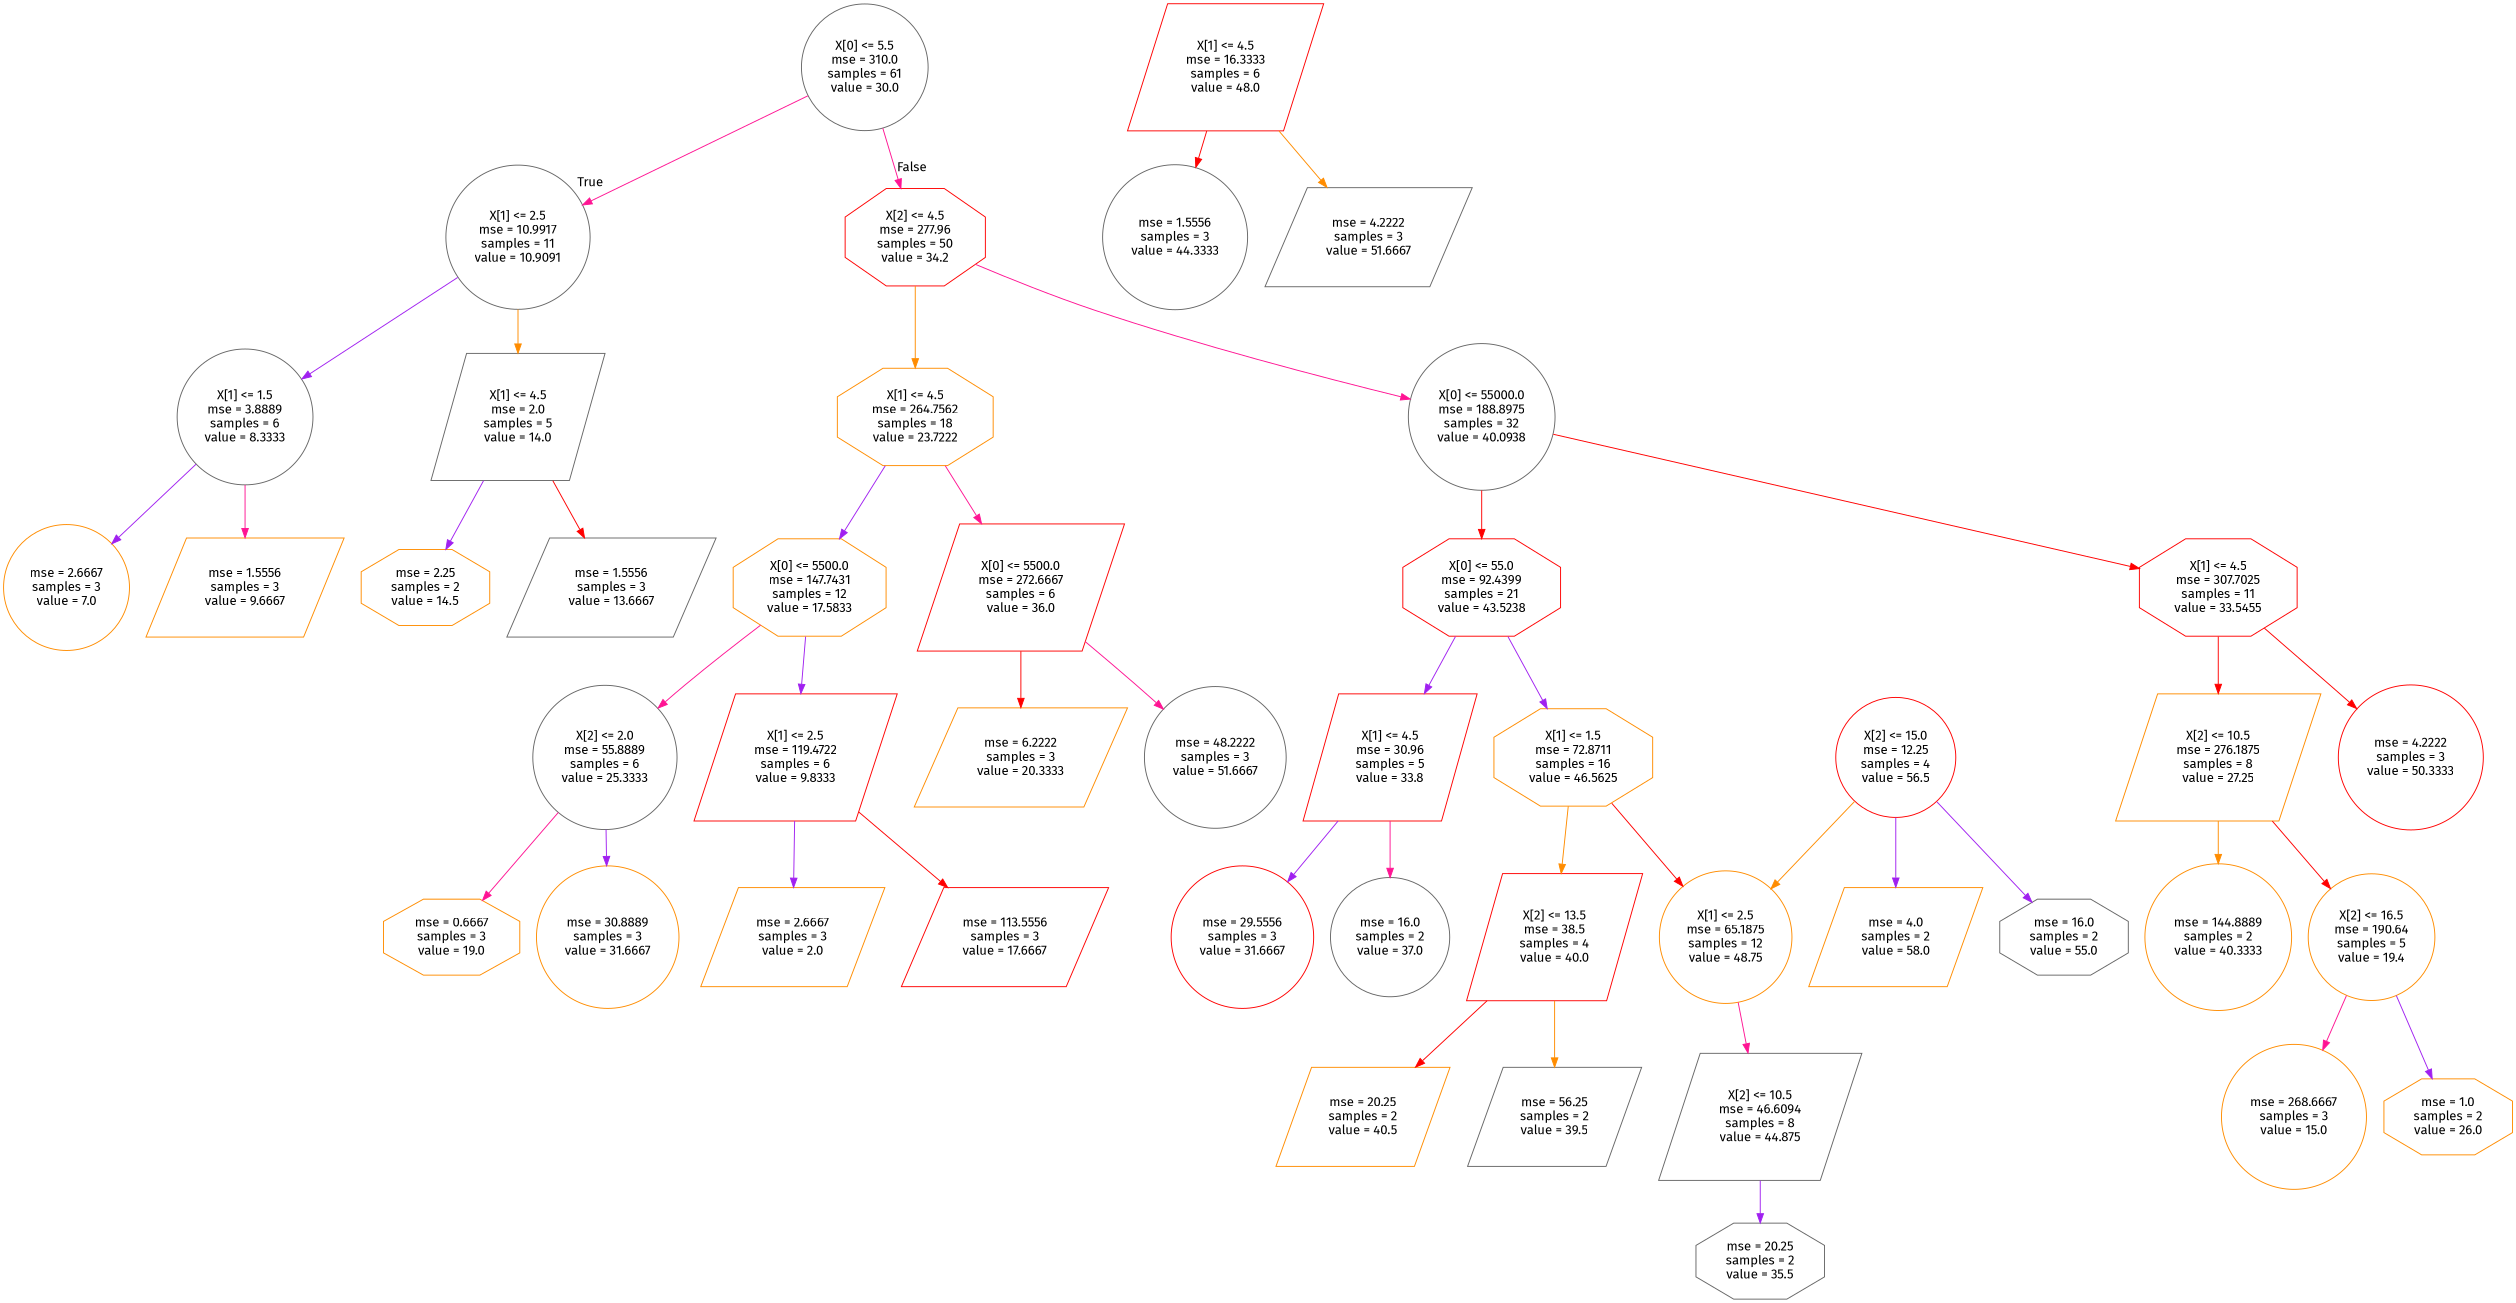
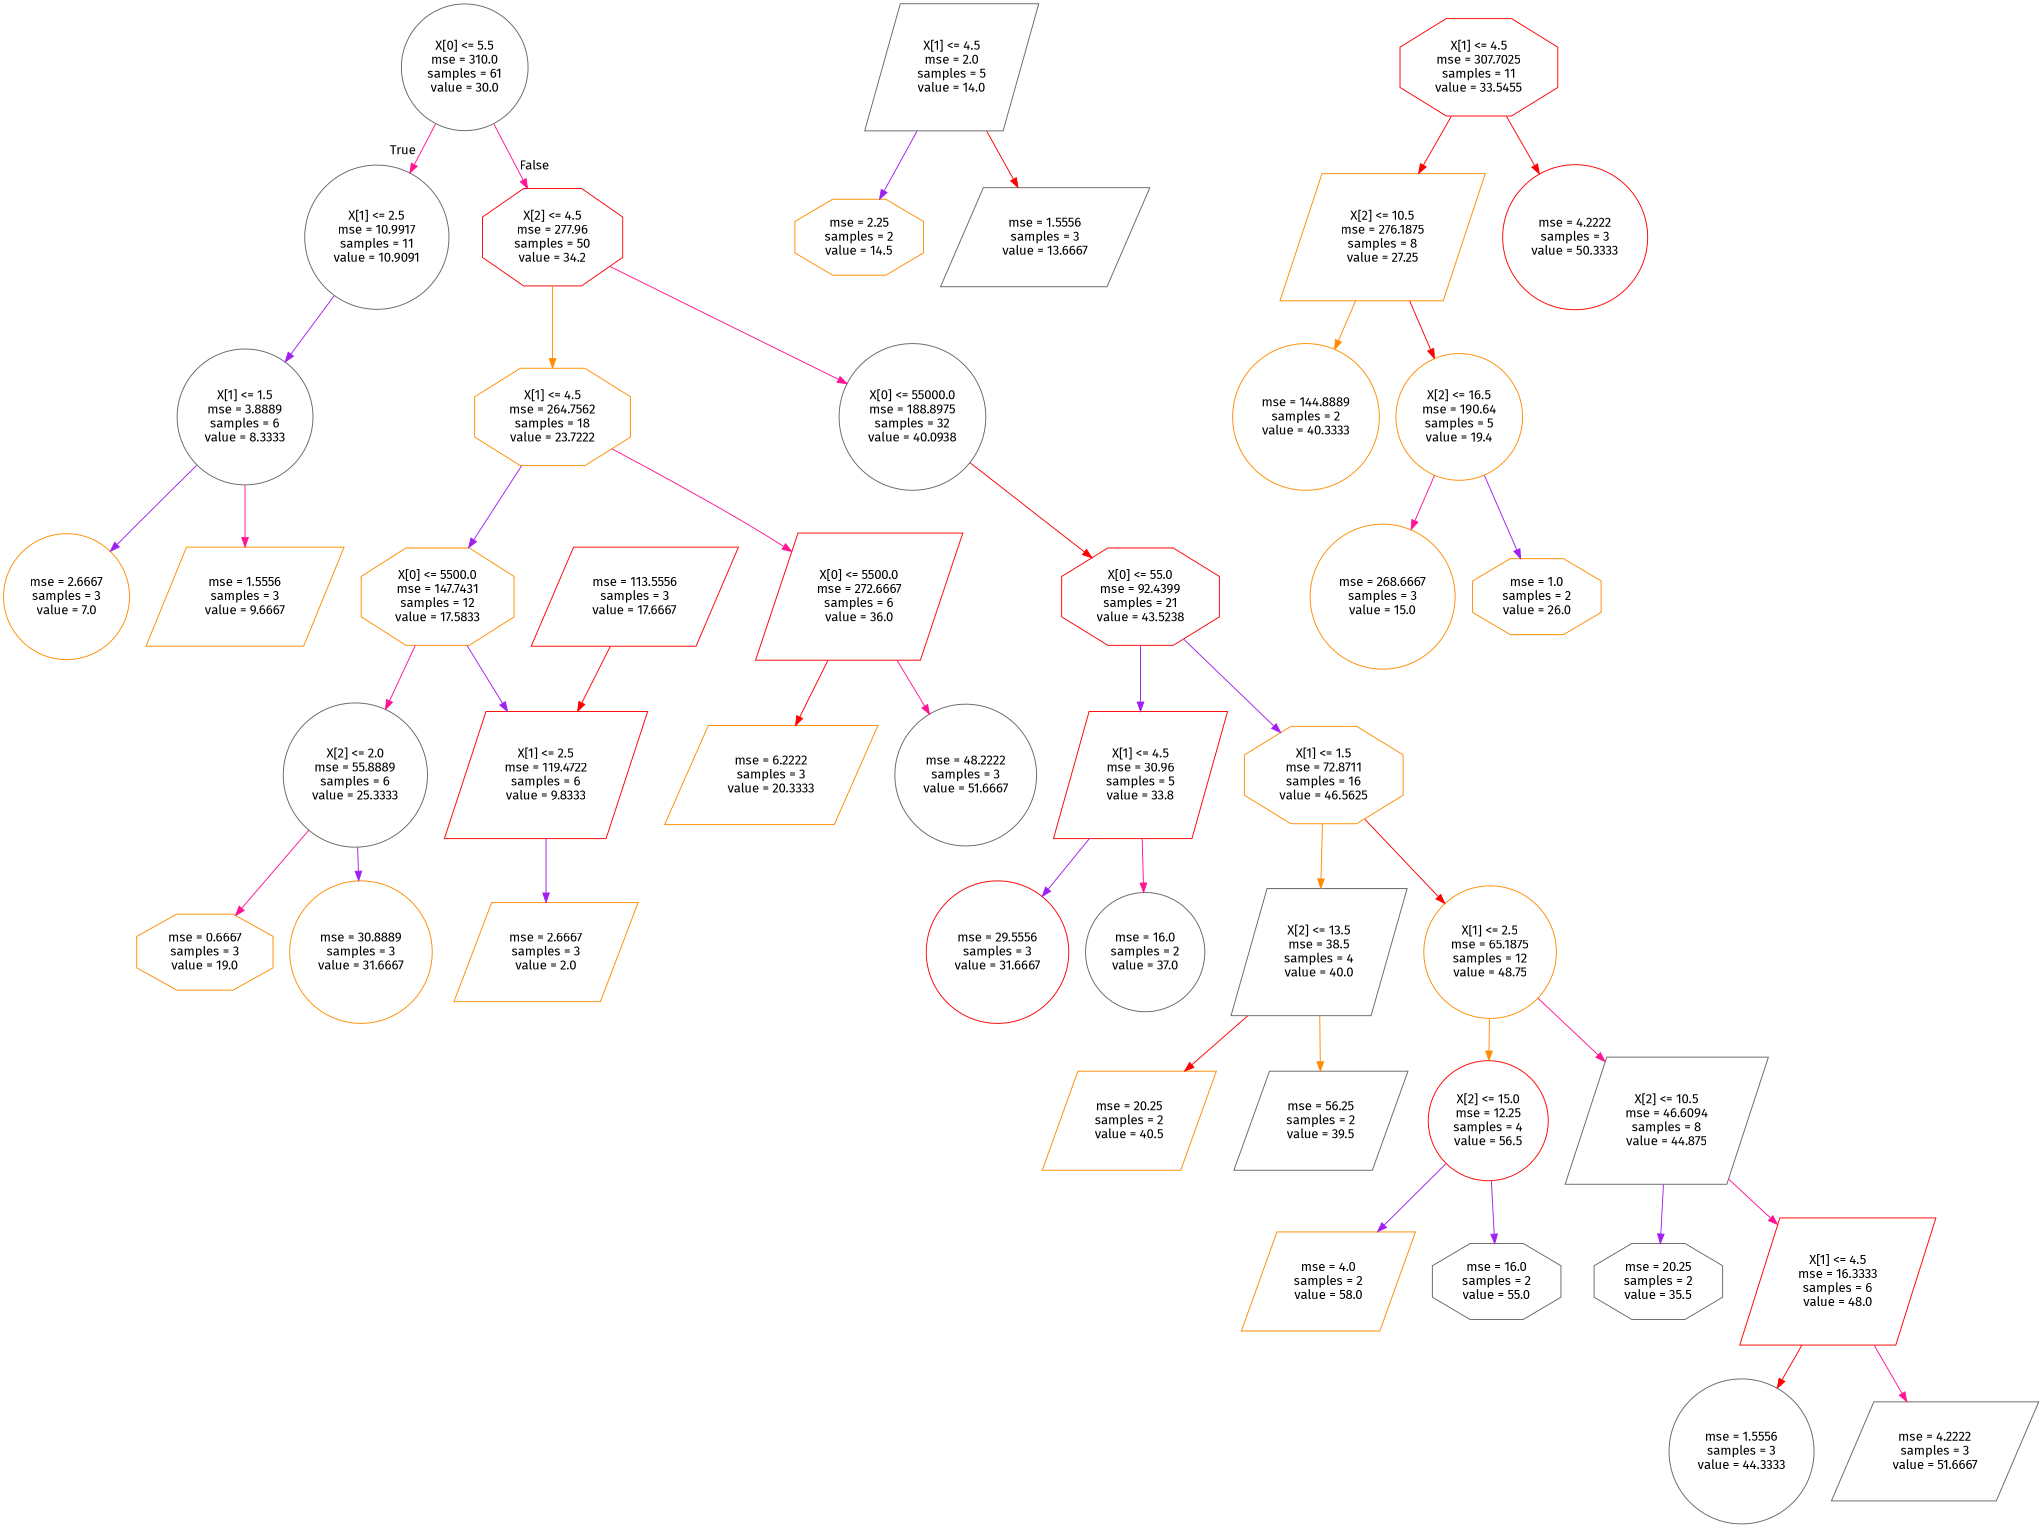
(1300, 156) -> (1888, 1369)
(518, 327) -> none
(1842, 500) -> none
(1816, 842) -> (1489, 1035)
(900, 847) -> (596, 675)
(1555, 937) -> (1319, 952)
none -> (1750, 1199)
